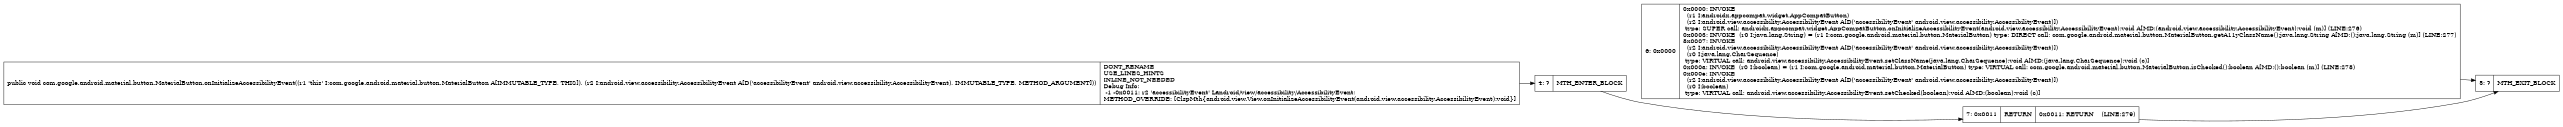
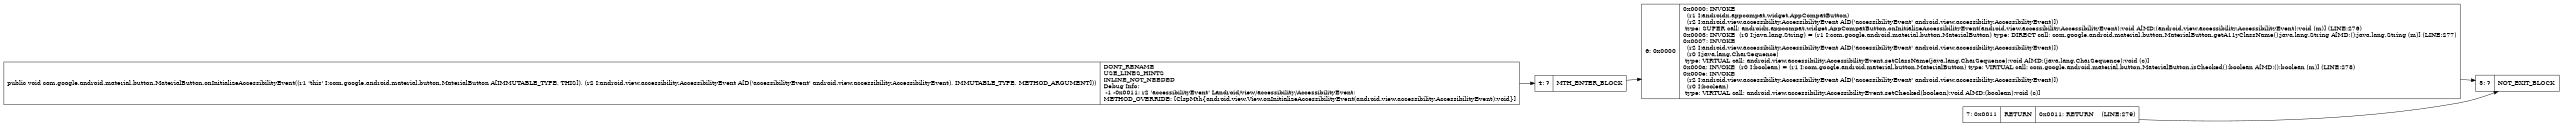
(1711, 42) -> (1711, 42)
(2526, 83) -> (2526, 83)
(1778, 117) -> (1632, 80)
